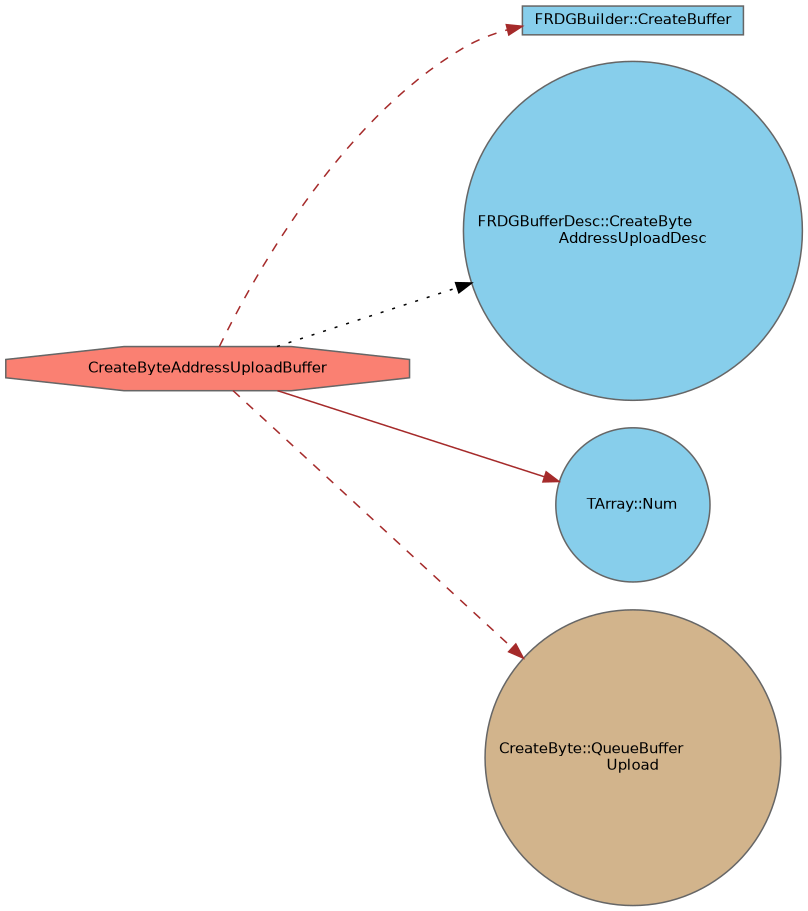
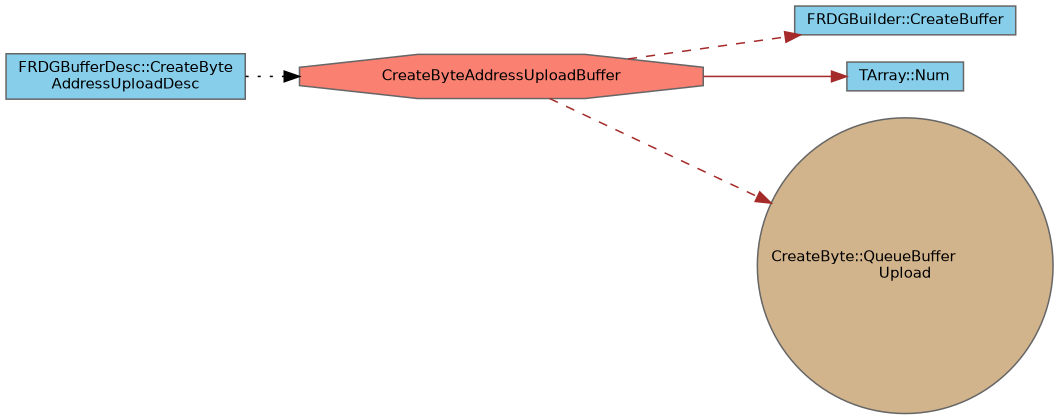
(633, 231) -> (126, 76)
(367, 317) -> (265, 76)
(633, 505) -> (905, 76)
